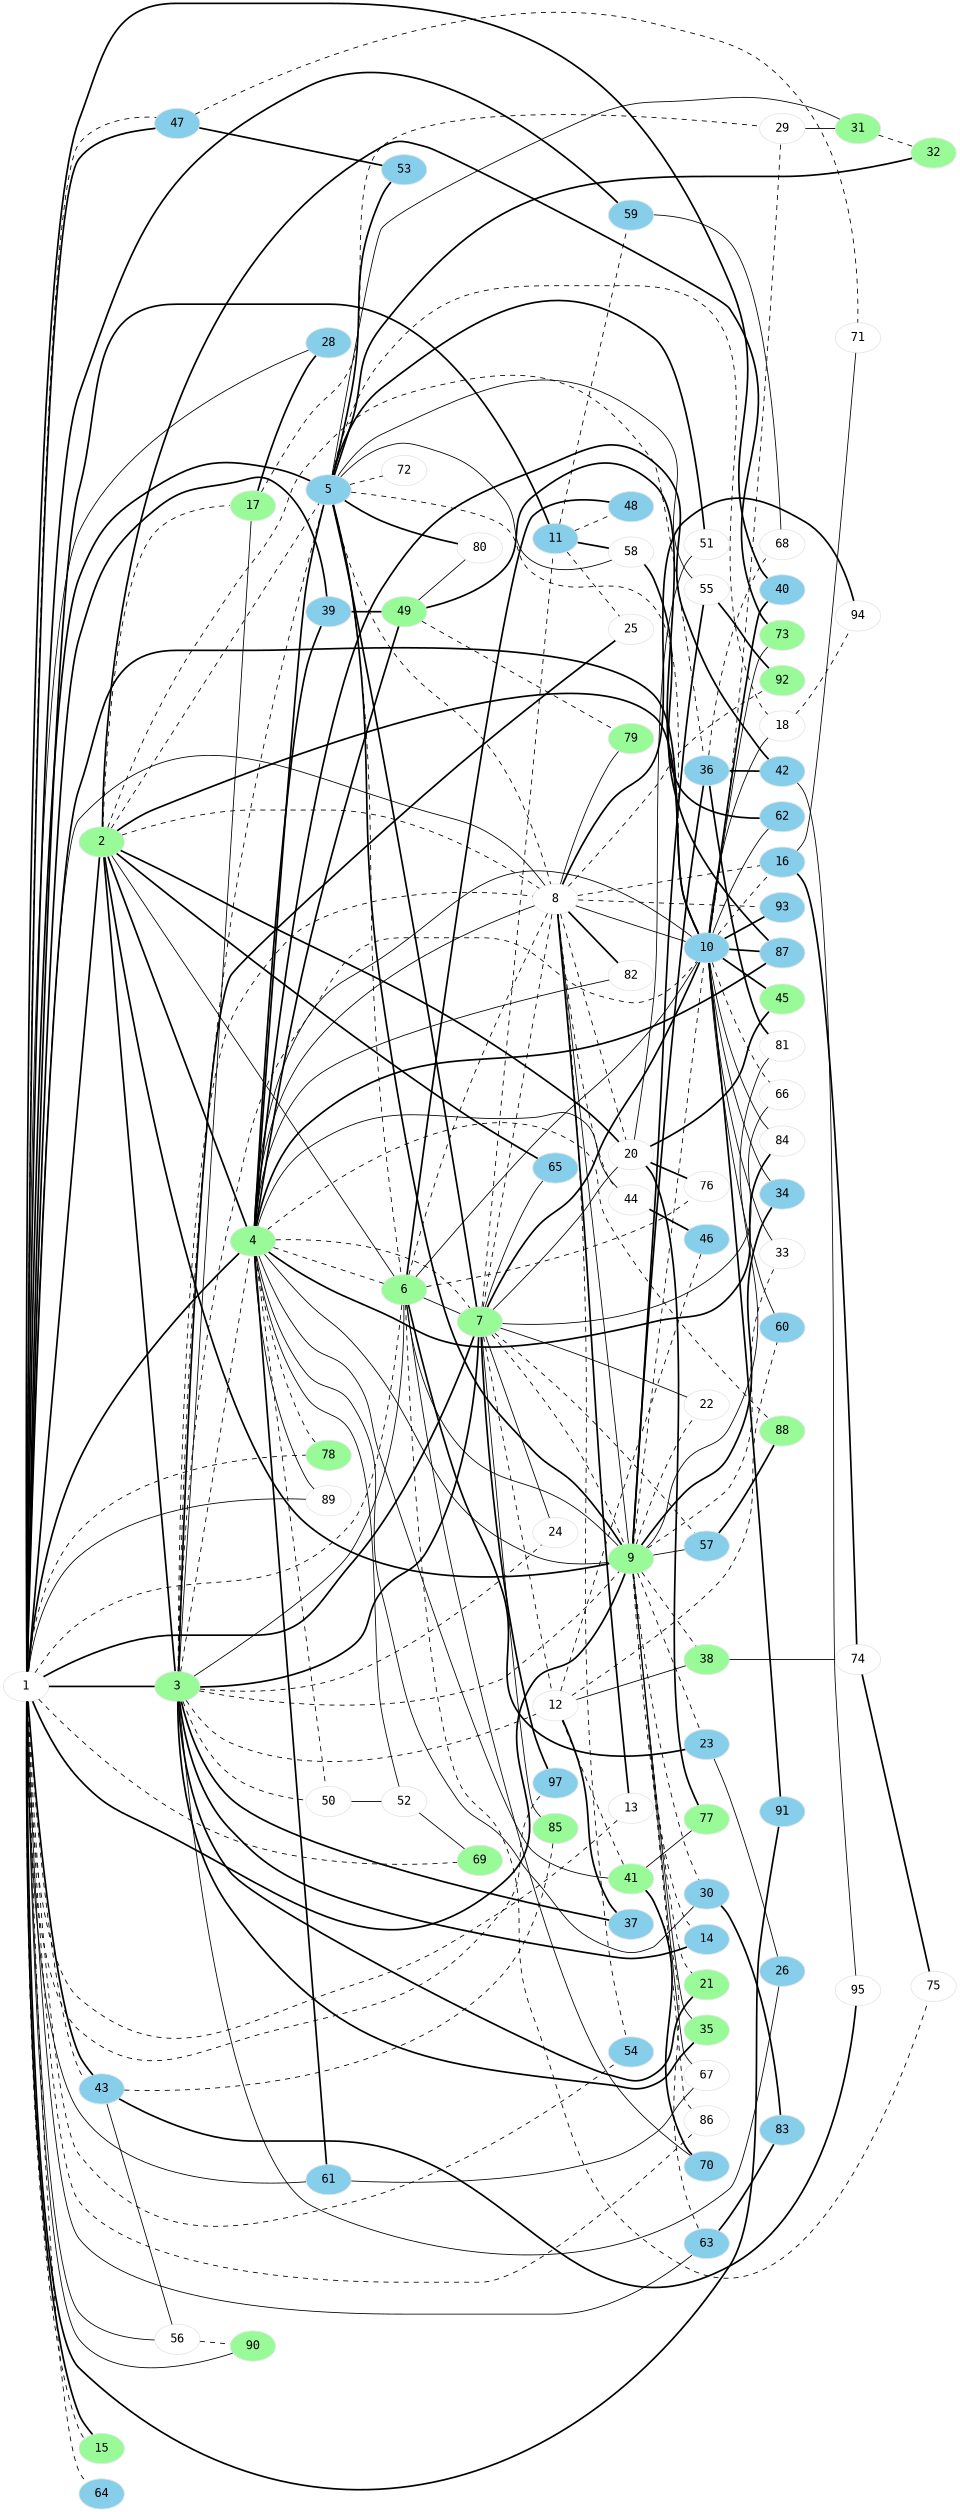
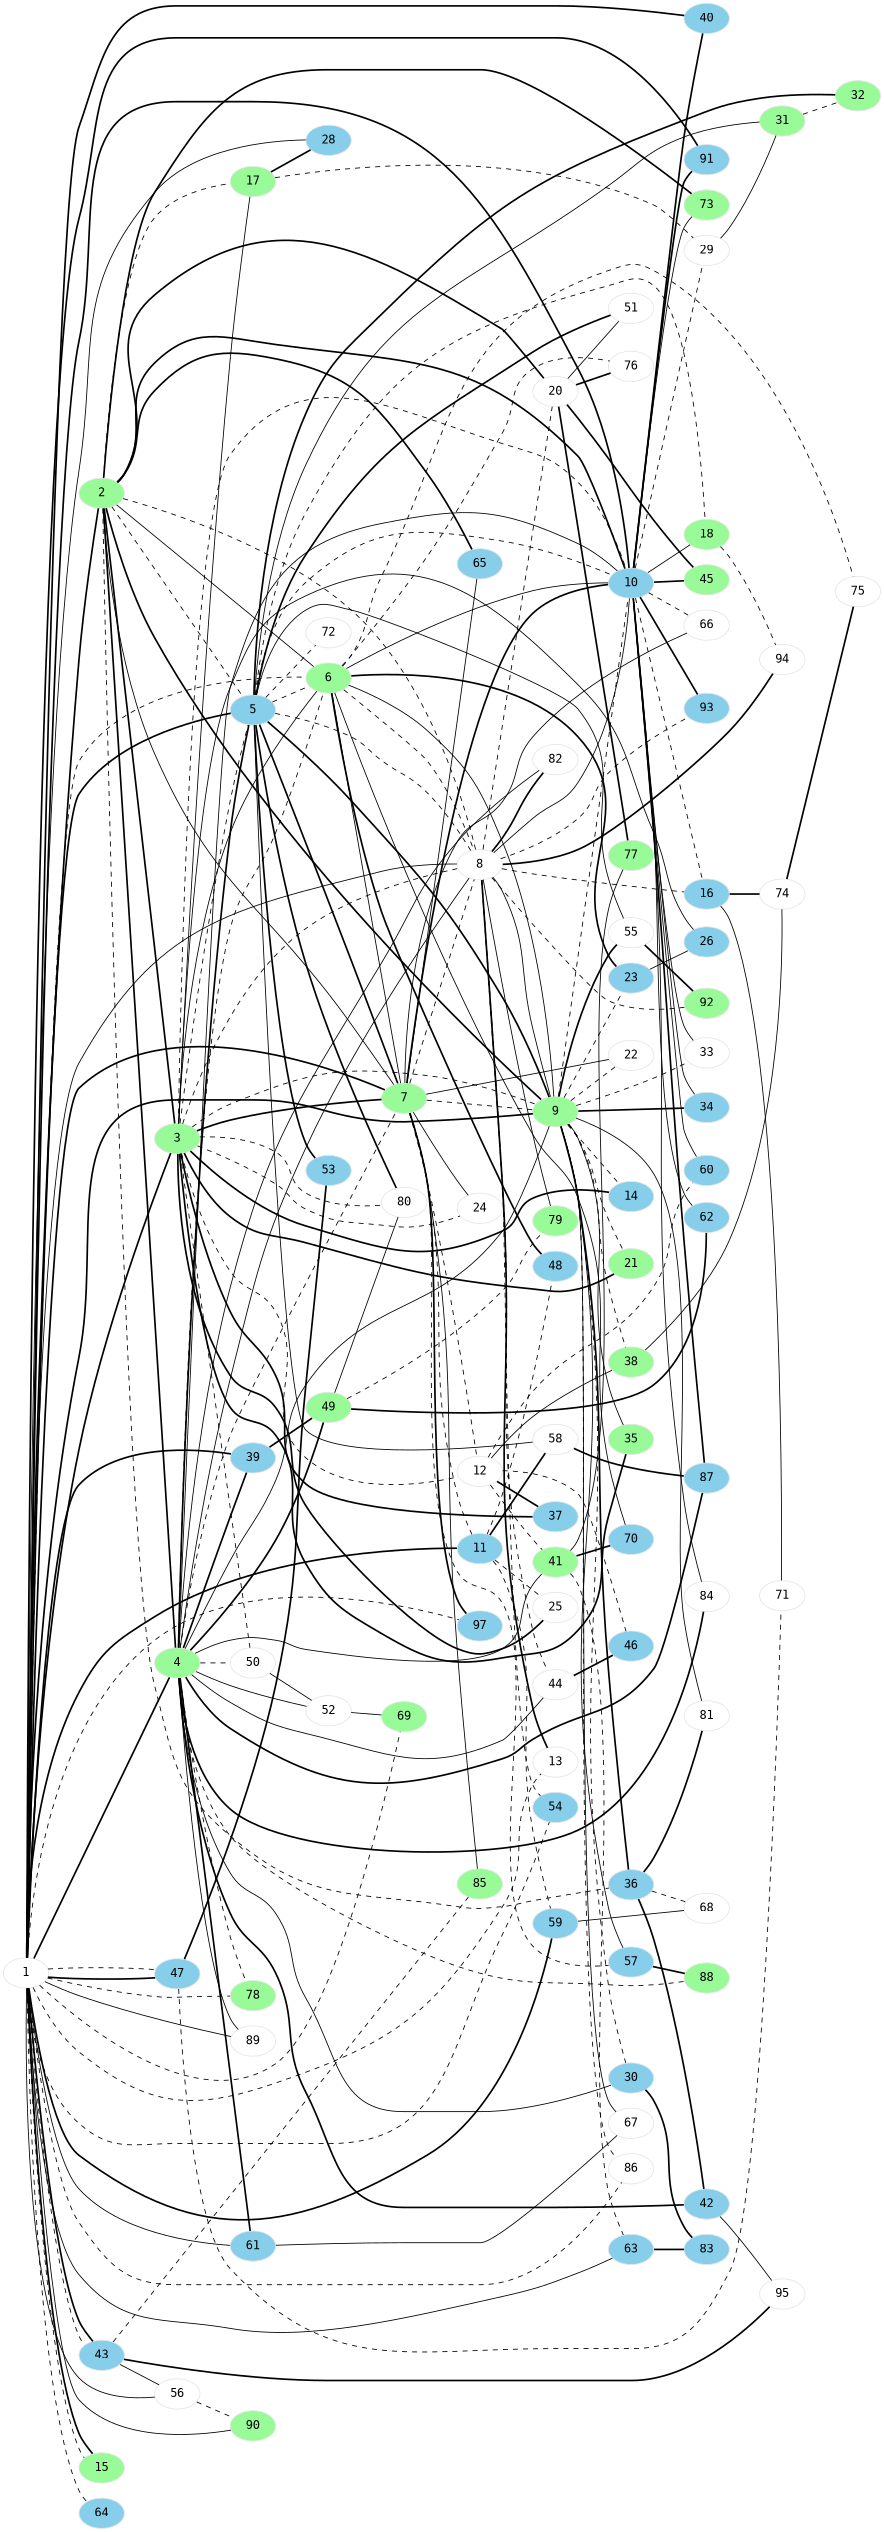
(782, 726) -> (707, 534)
(559, 1241) -> (183, 810)
(213, 1474) -> (289, 1168)
